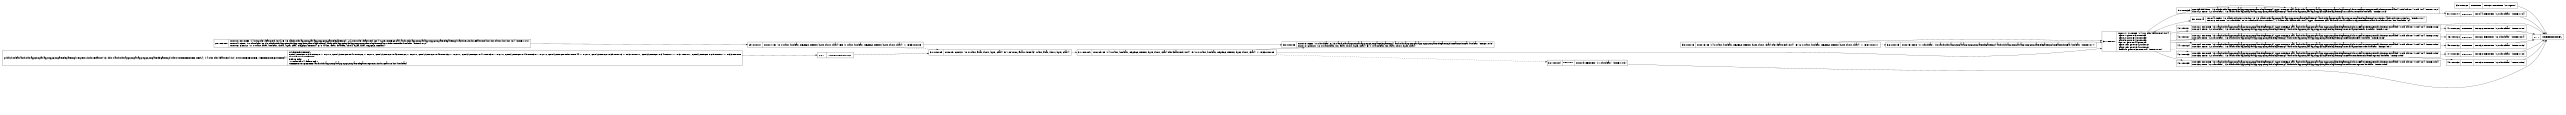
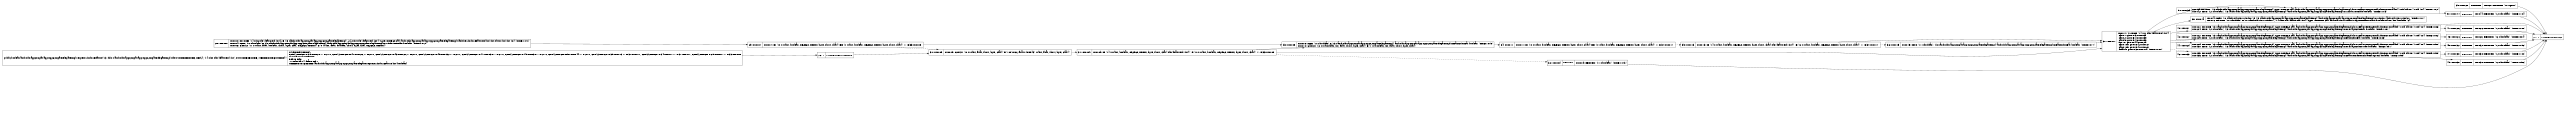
(2552, 37) -> (2552, 37)
none -> (1587, 45)
(839, 55) -> (839, 55)
(2308, 63) -> none
